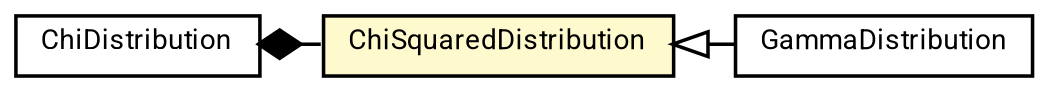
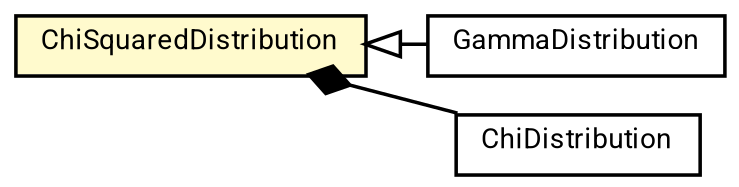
(311, 44) -> (404, 99)
